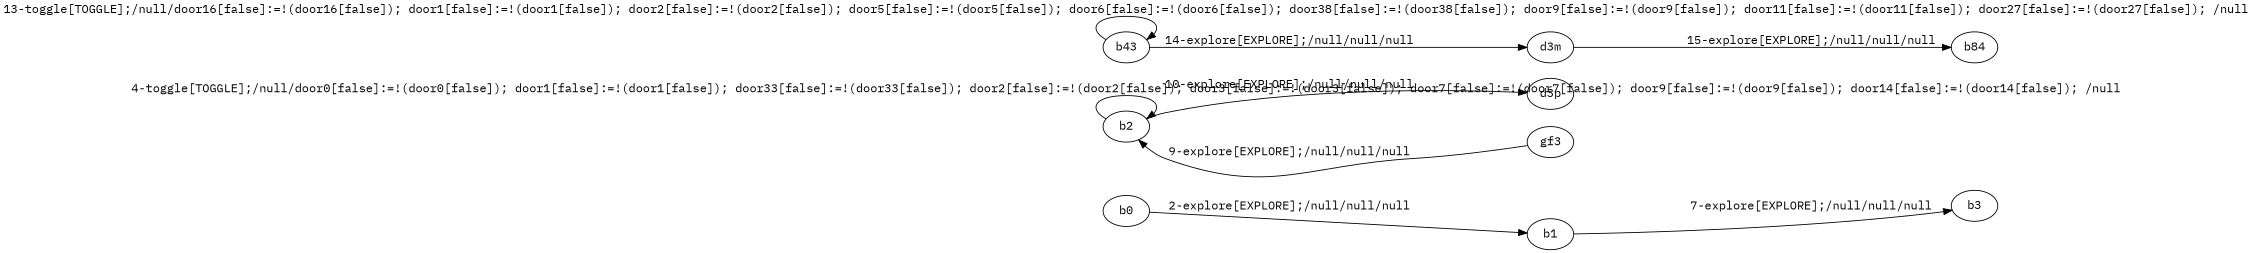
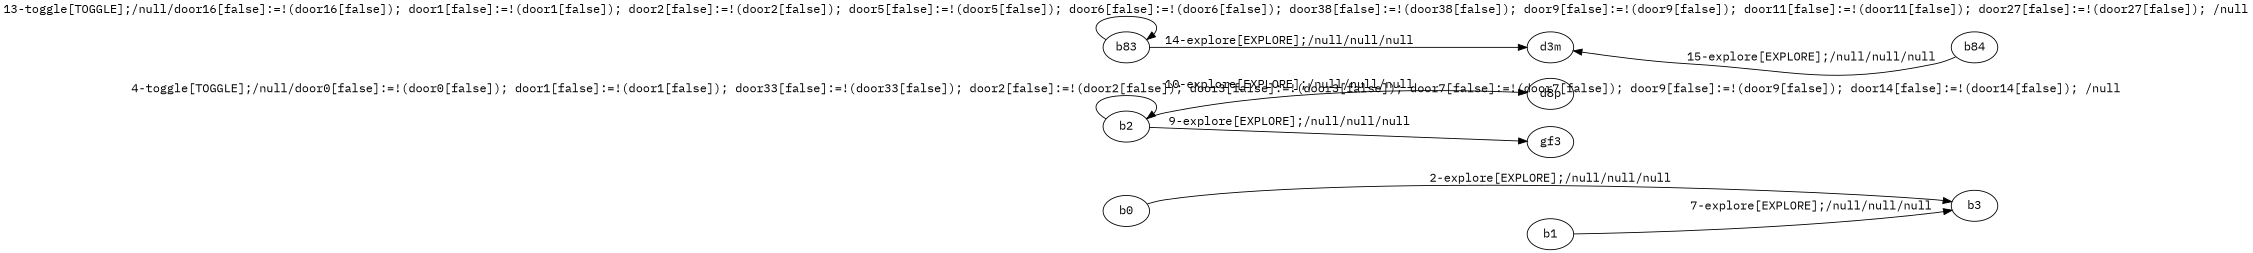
(1126, 47) -> (1126, 47)
(1758, 47) -> (1769, 71)
(1550, 94) -> (1550, 94)
(1334, 168) -> (1334, 134)
(1334, 222) -> (1545, 186)
